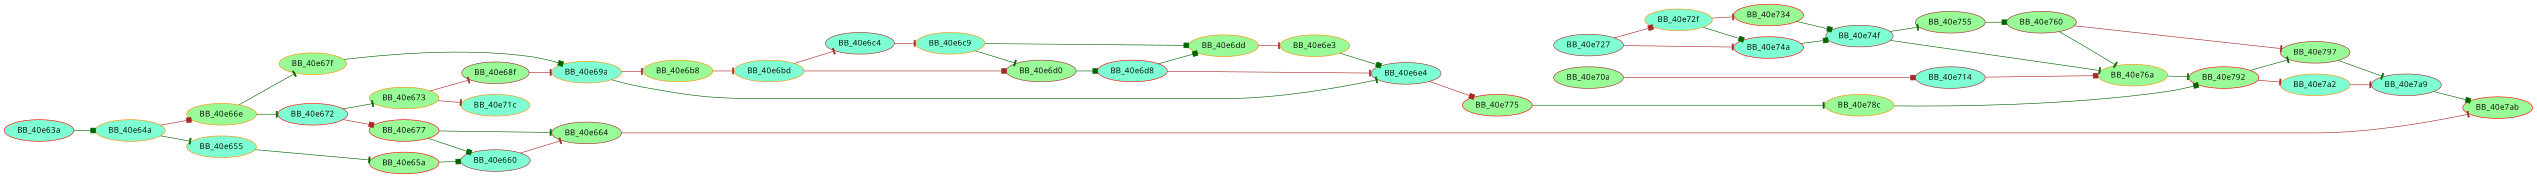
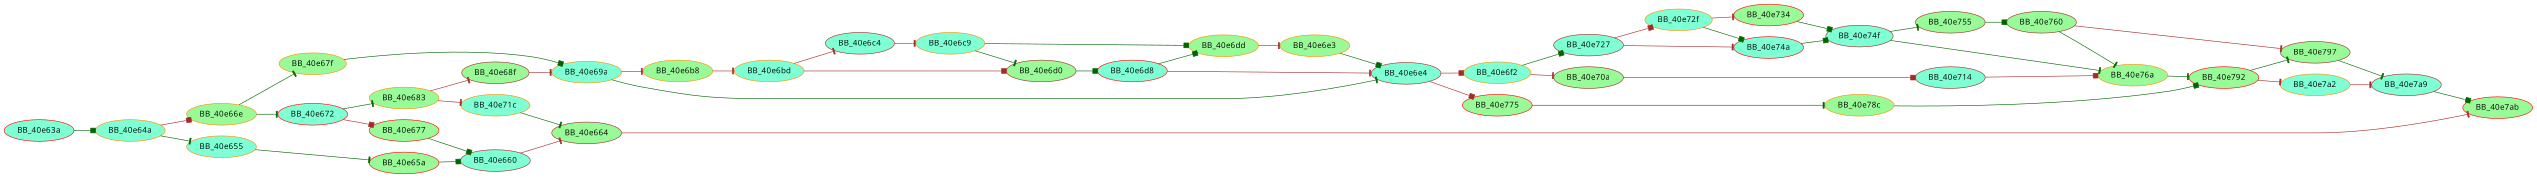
none -> (1497, 73)
(404, 98) -> (404, 98)
(494, 132) -> (539, 119)
